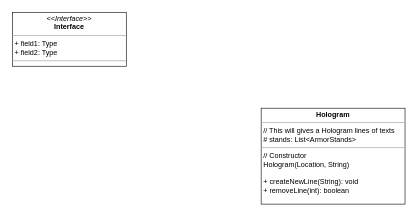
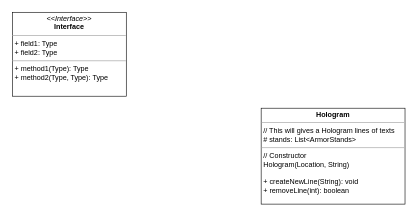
(69, 39) -> (69, 54)
